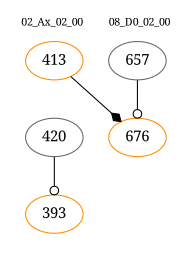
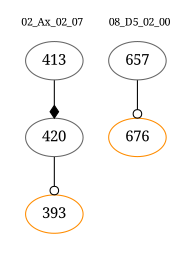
(52, 23) -> (52, 23)
(140, 23) -> (140, 23)
(54, 61) -> (54, 61)
(85, 89) -> (54, 93)
